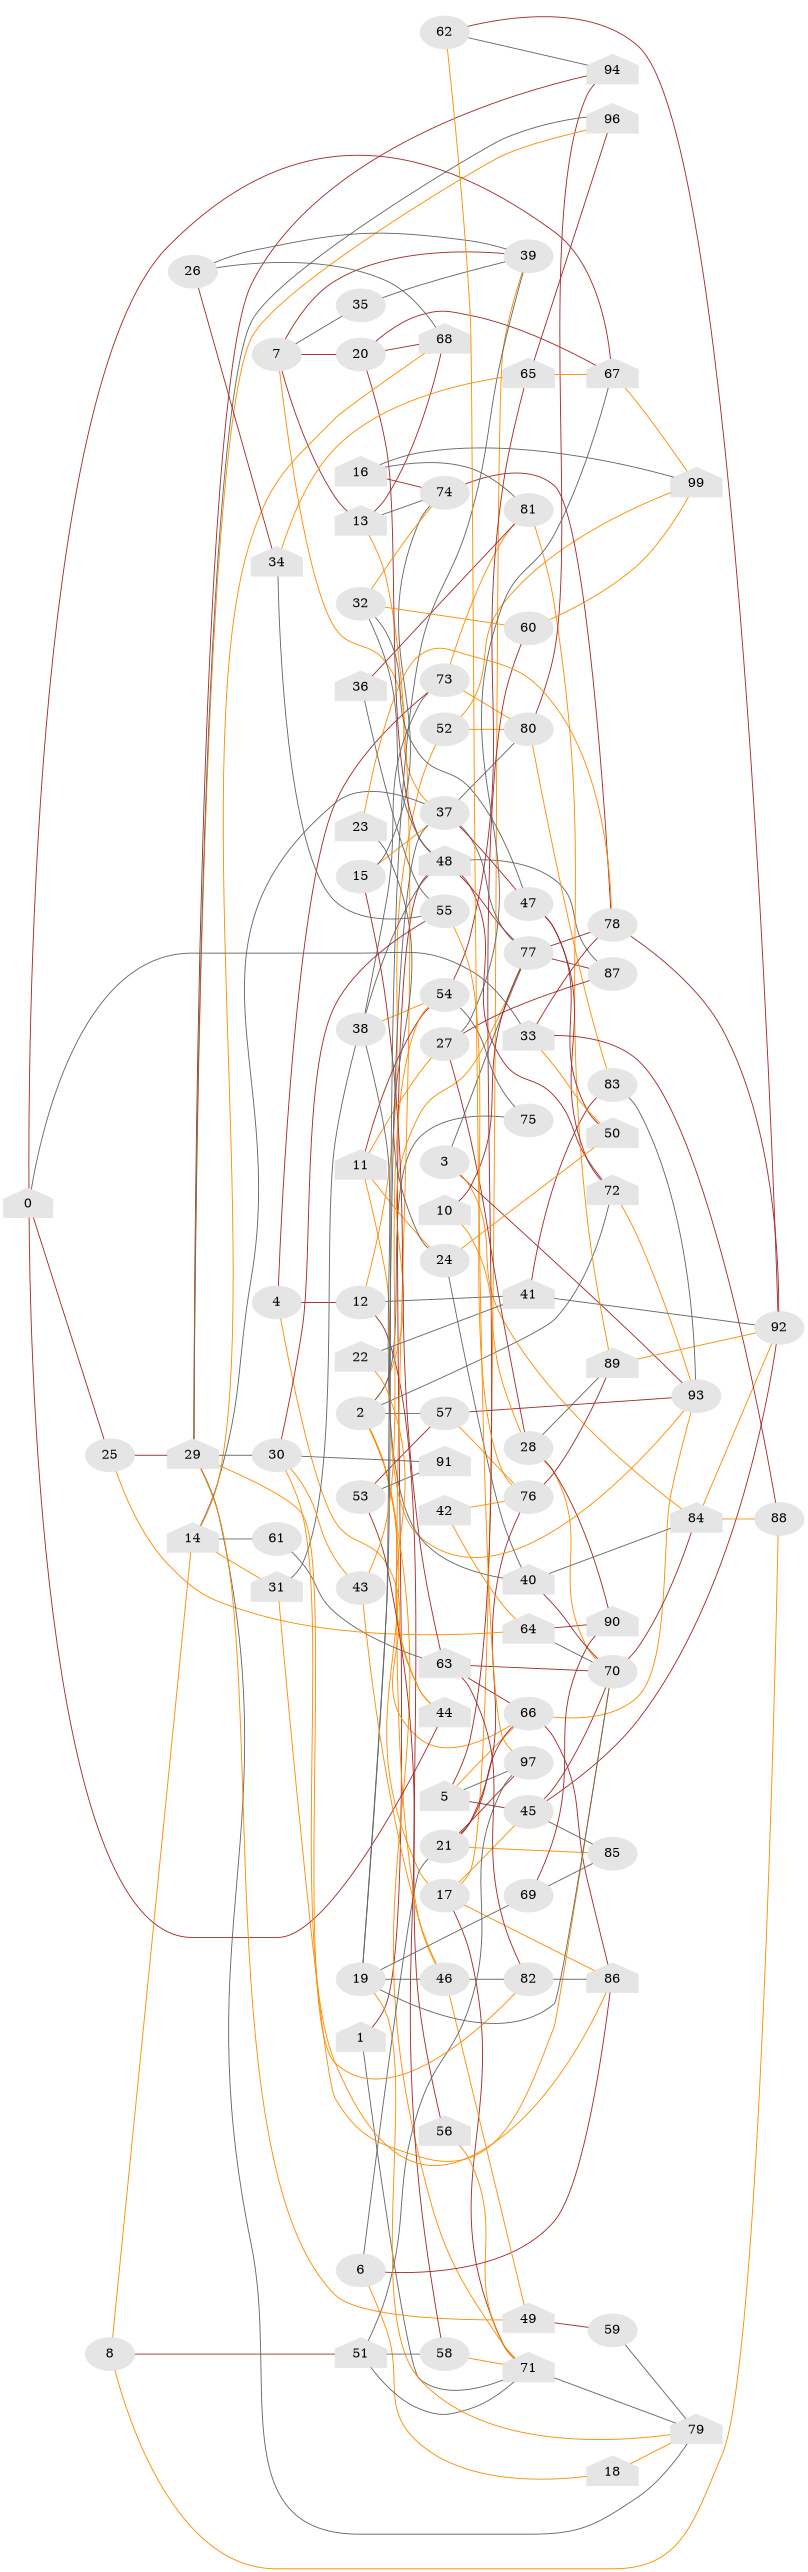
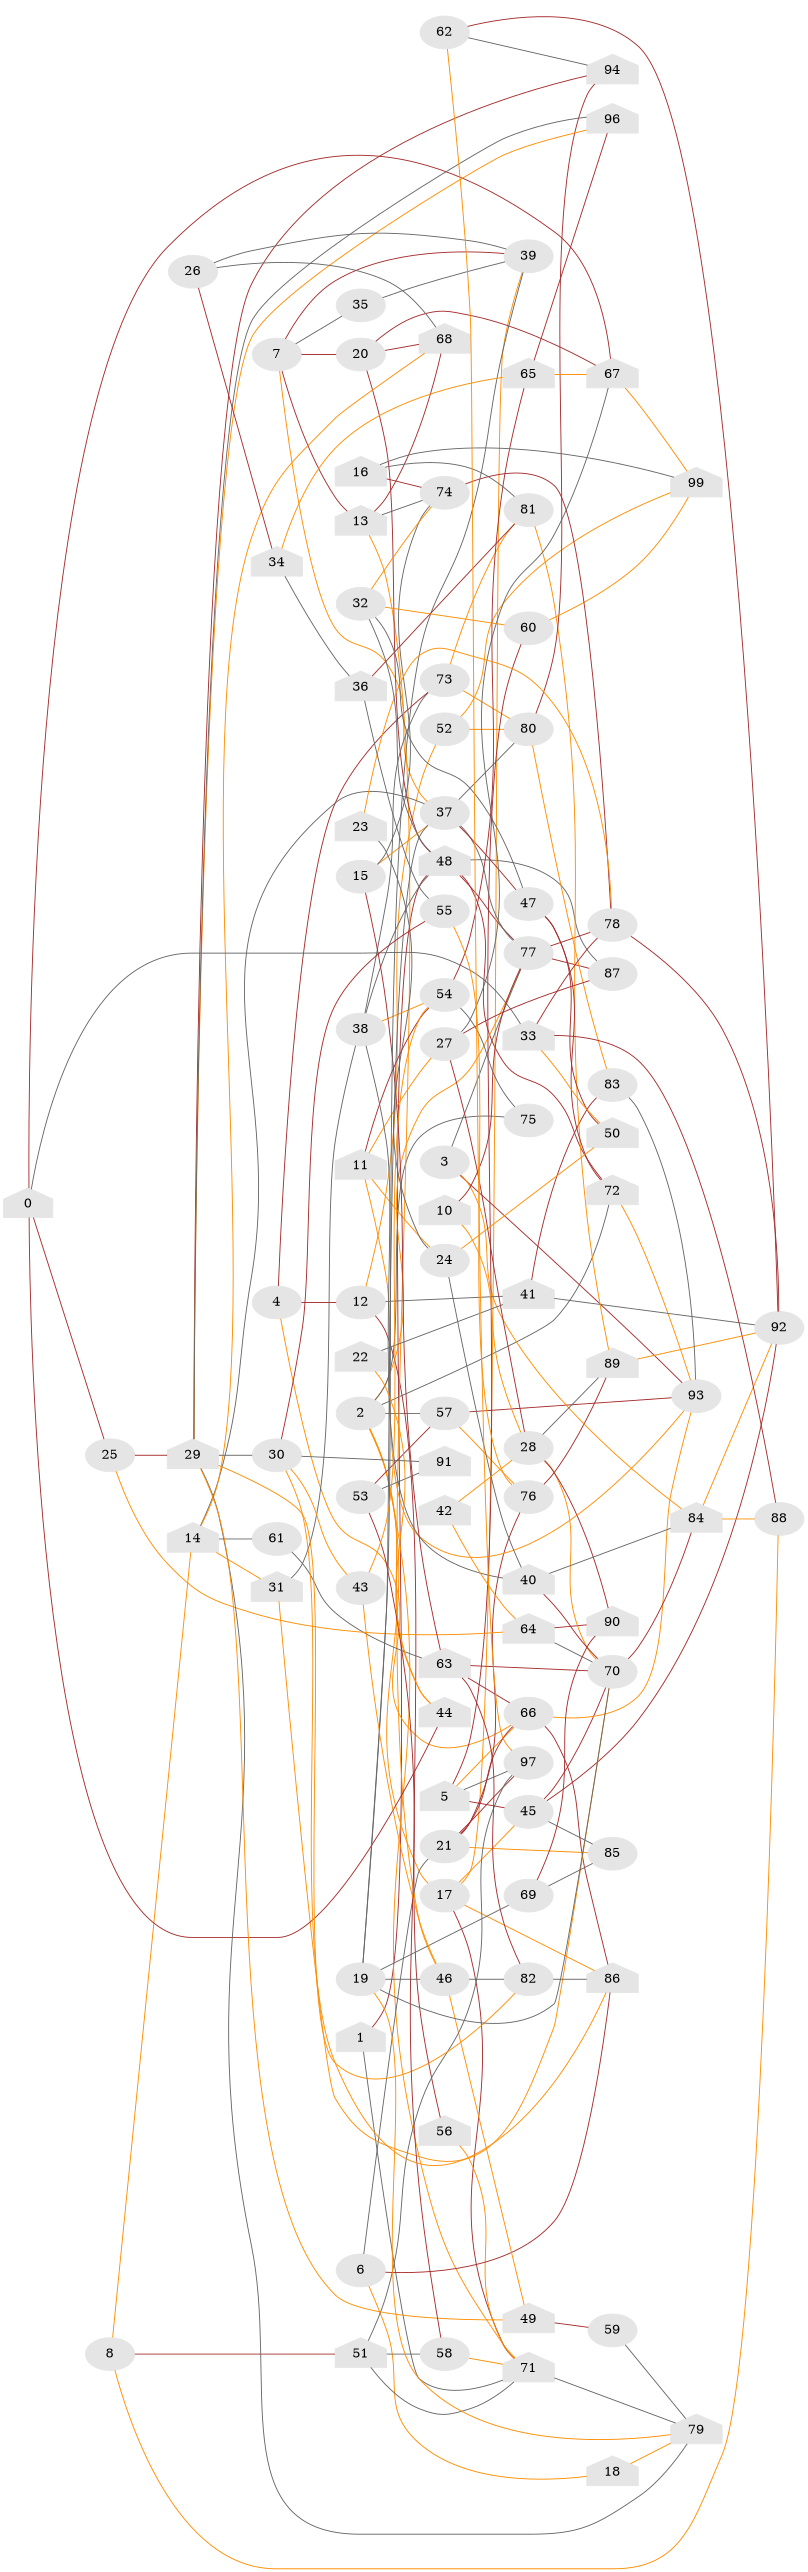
(295, 788) -> (315, 628)
(480, 1506) -> (479, 1486)
